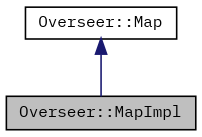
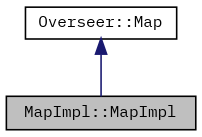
(101, 113) -> (101, 113)
